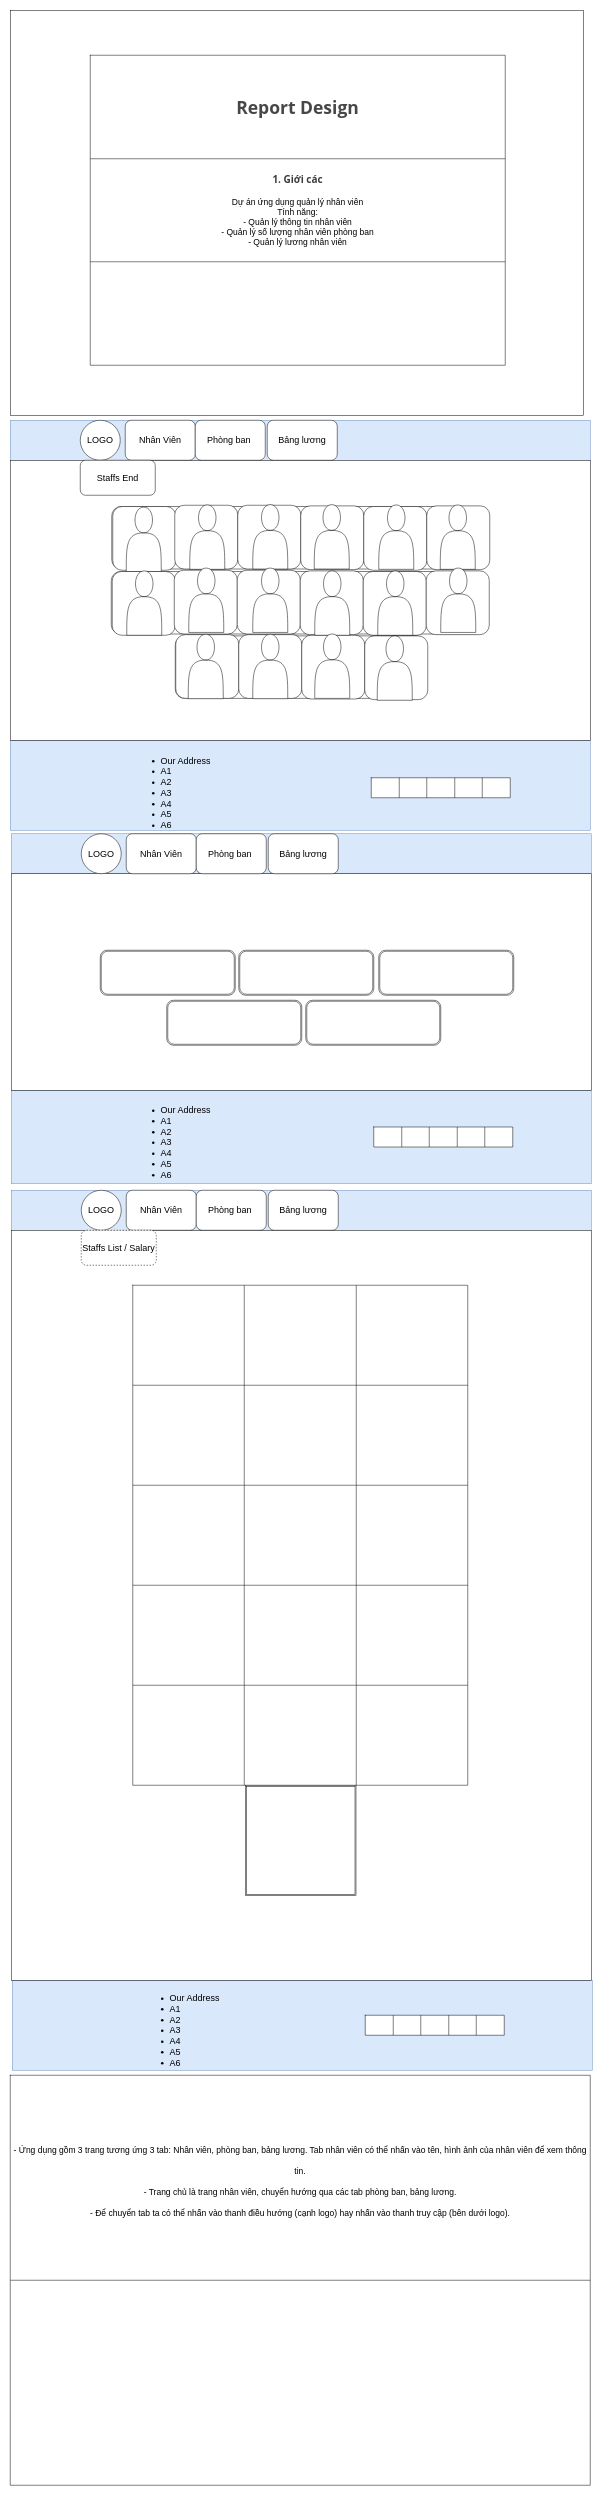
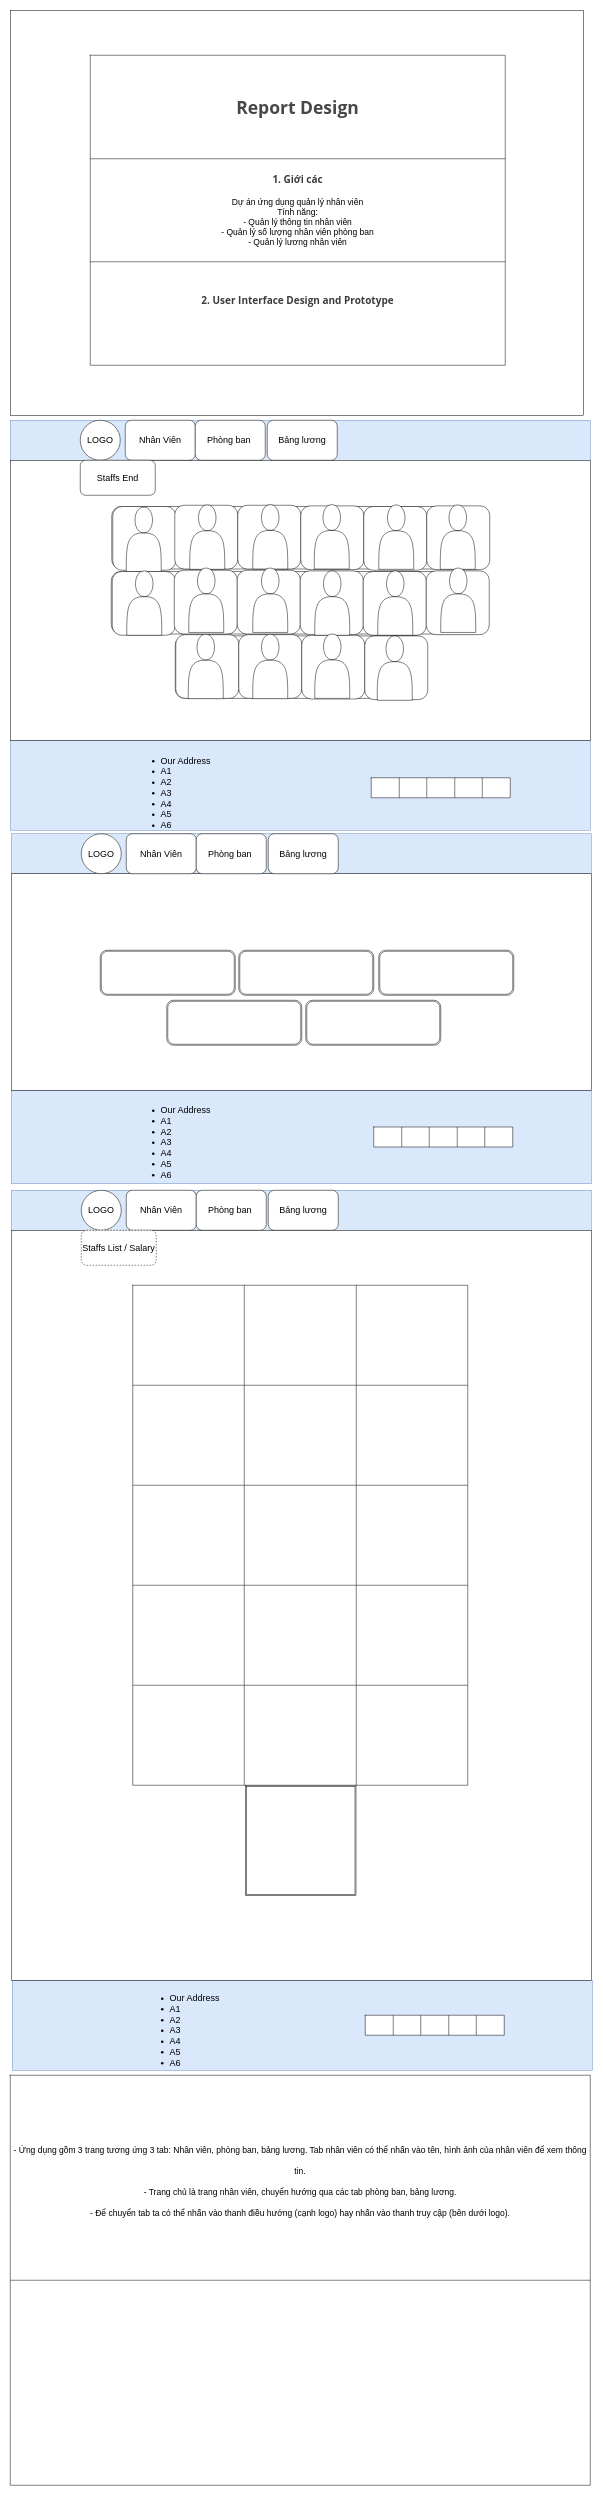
none -> (298, 314)
